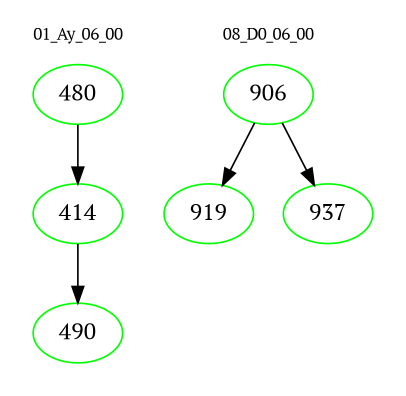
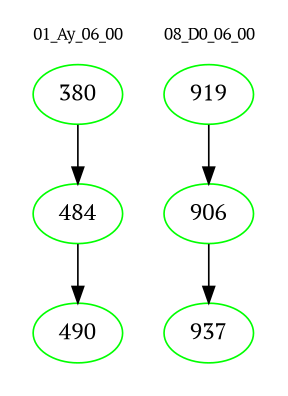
(78, 94) -> (78, 94)
(242, 147) -> (209, 146)
(78, 214) -> (78, 214)
